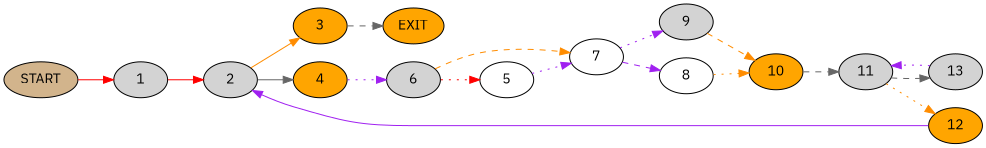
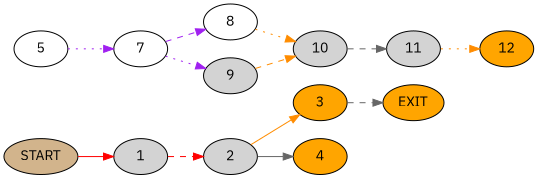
(776, 72) -> (320, 49)
(956, 72) -> none
(181, 80) -> (181, 157)
(413, 80) -> none
(593, 126) -> none
